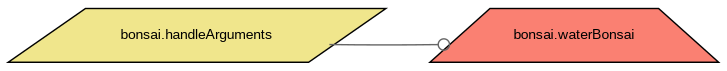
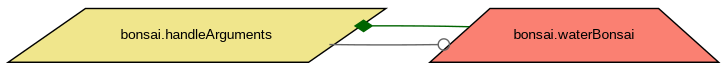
none -> (421, 26)
